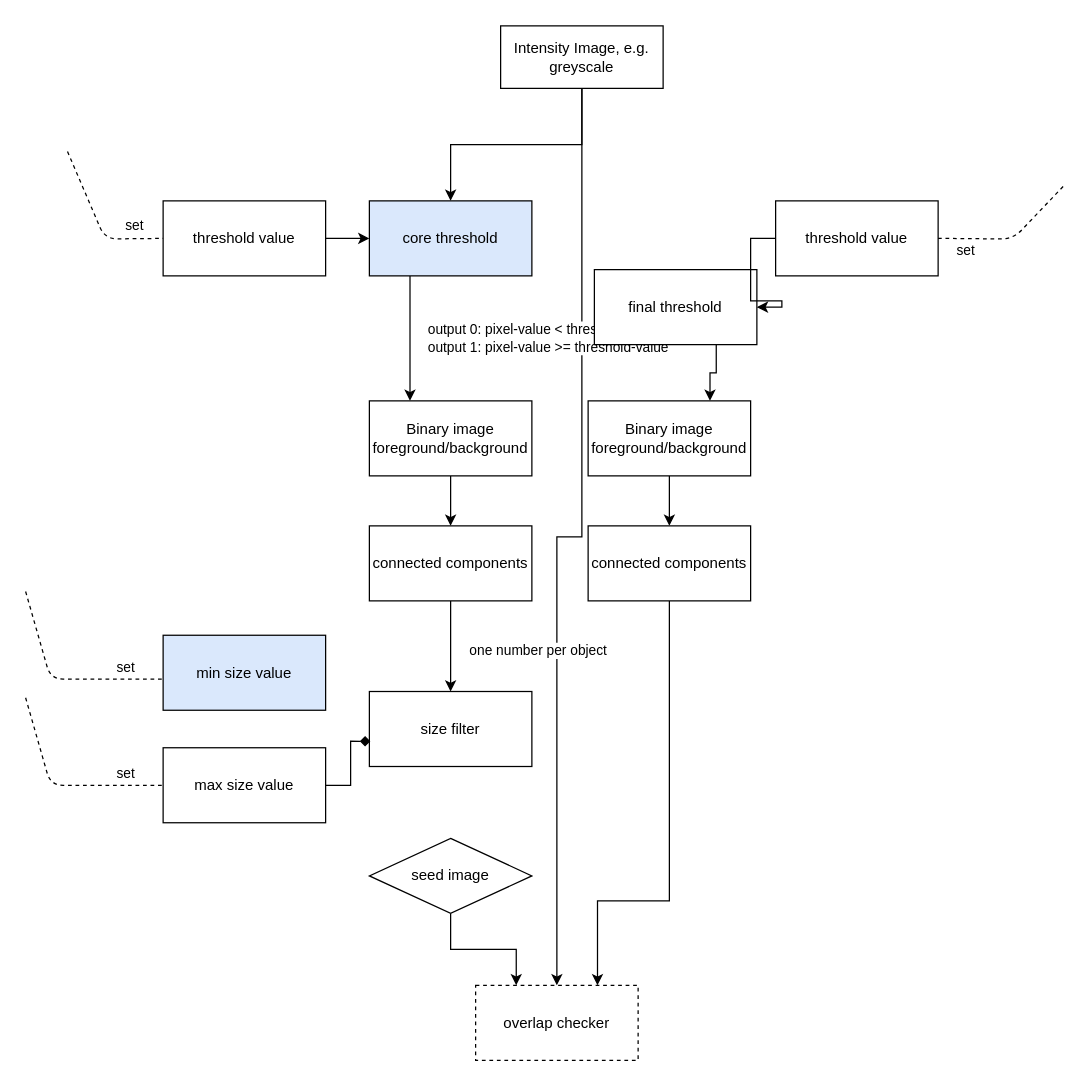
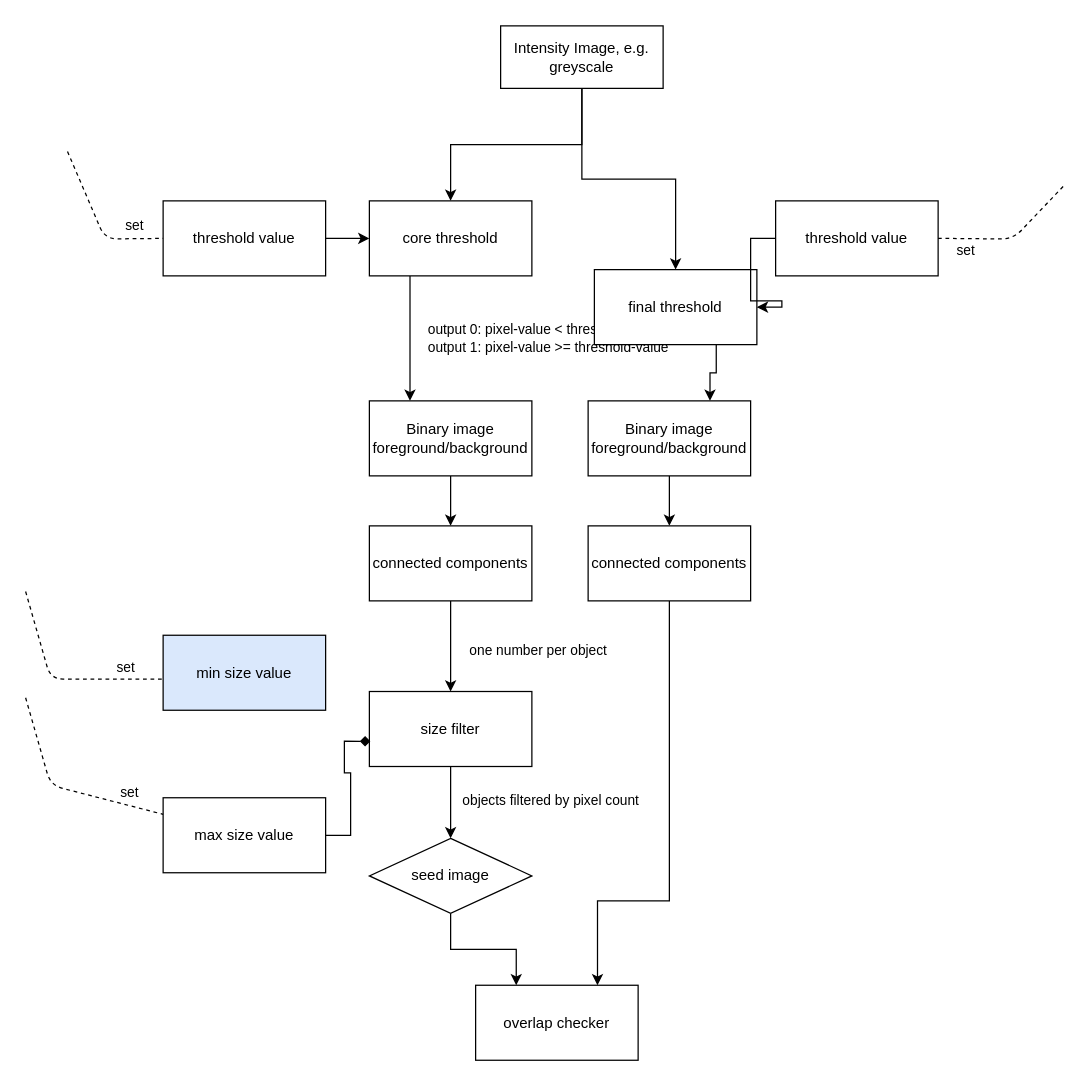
(451, 238) -> (451, 238)
(244, 785) -> (244, 835)
none -> (451, 798)
(557, 817) -> (669, 179)
(557, 1023) -> (557, 1023)
